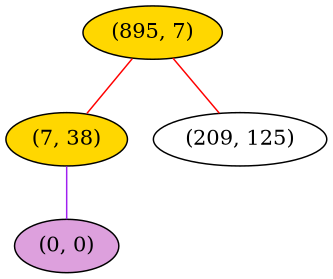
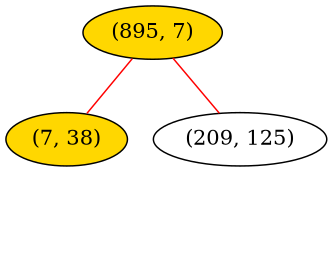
(67, 246) -> none
